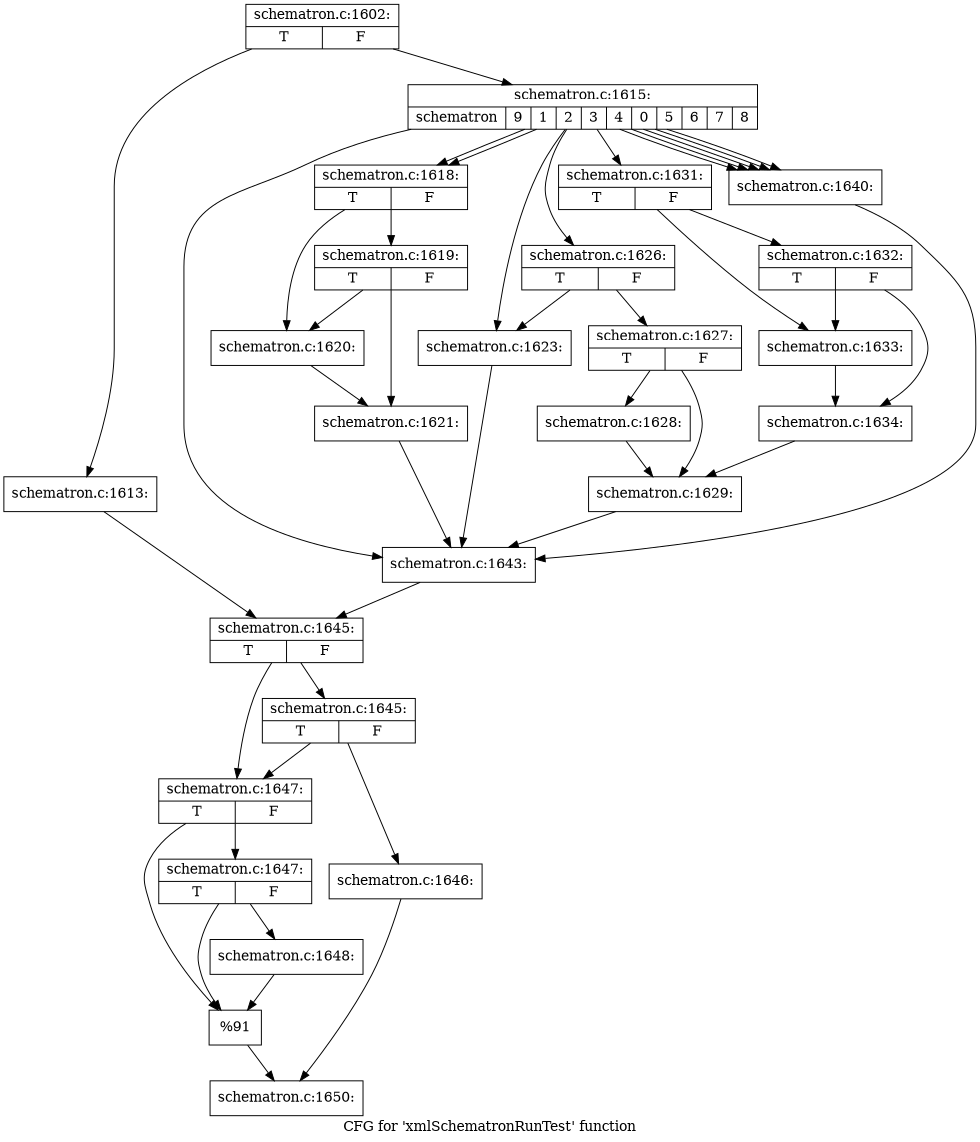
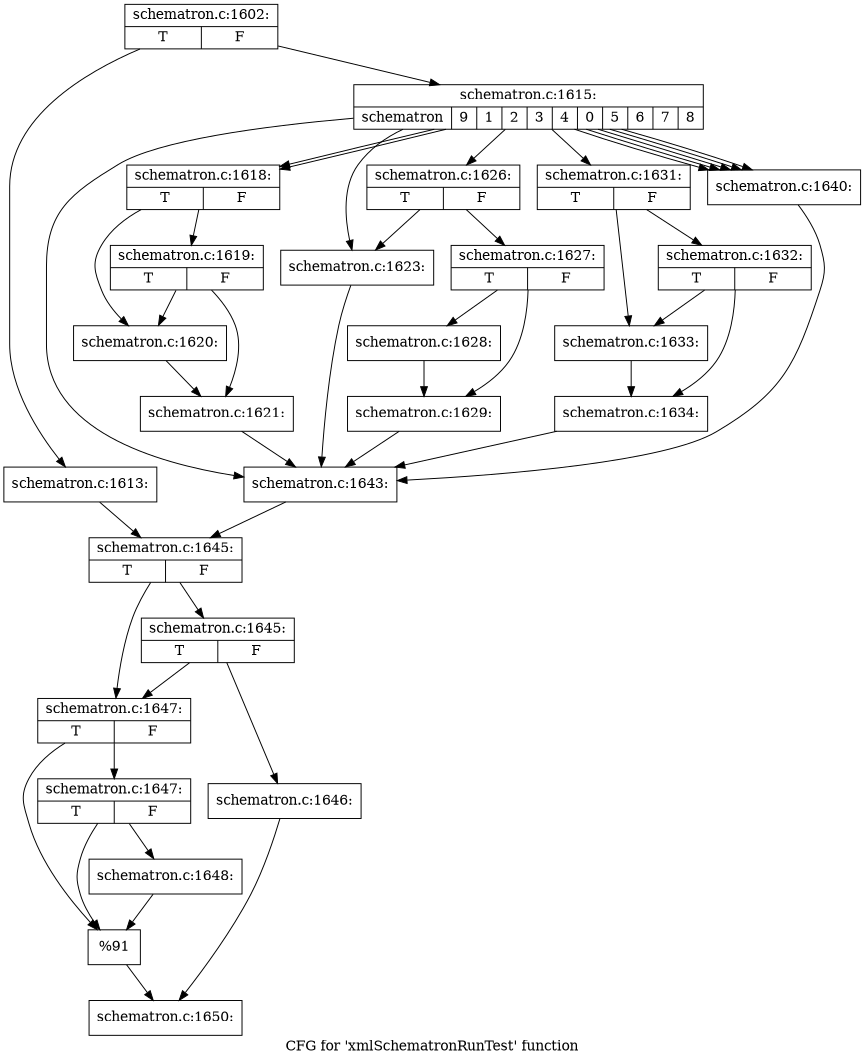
(755, 457) -> (481, 448)
